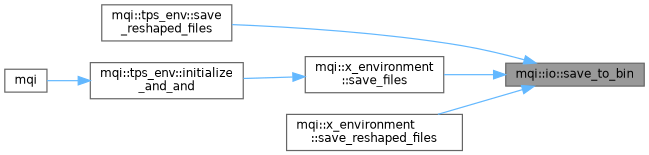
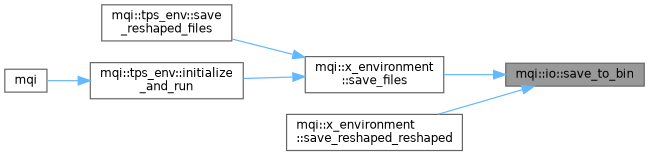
(379, 35) -> (263, 47)
(167, 81) -> (167, 81)
(374, 132) -> (374, 132)
